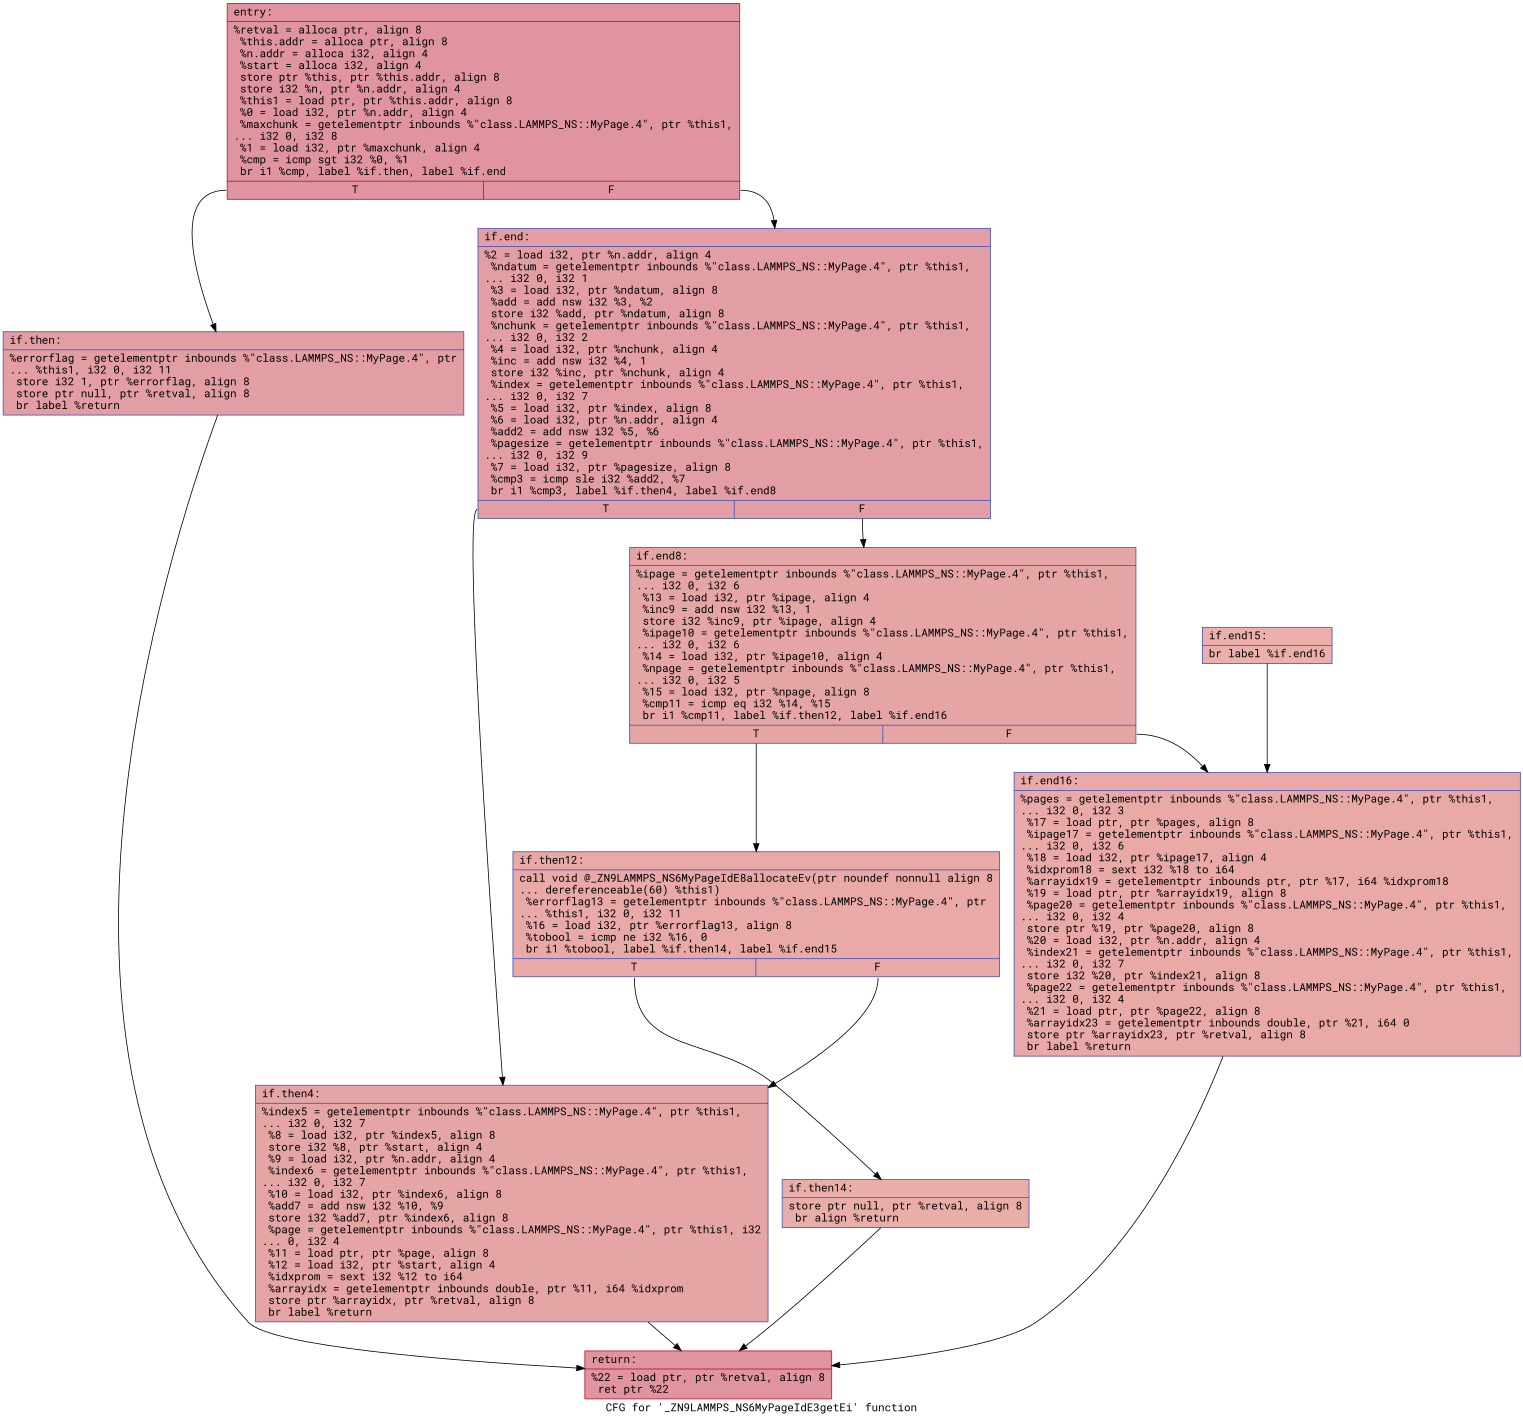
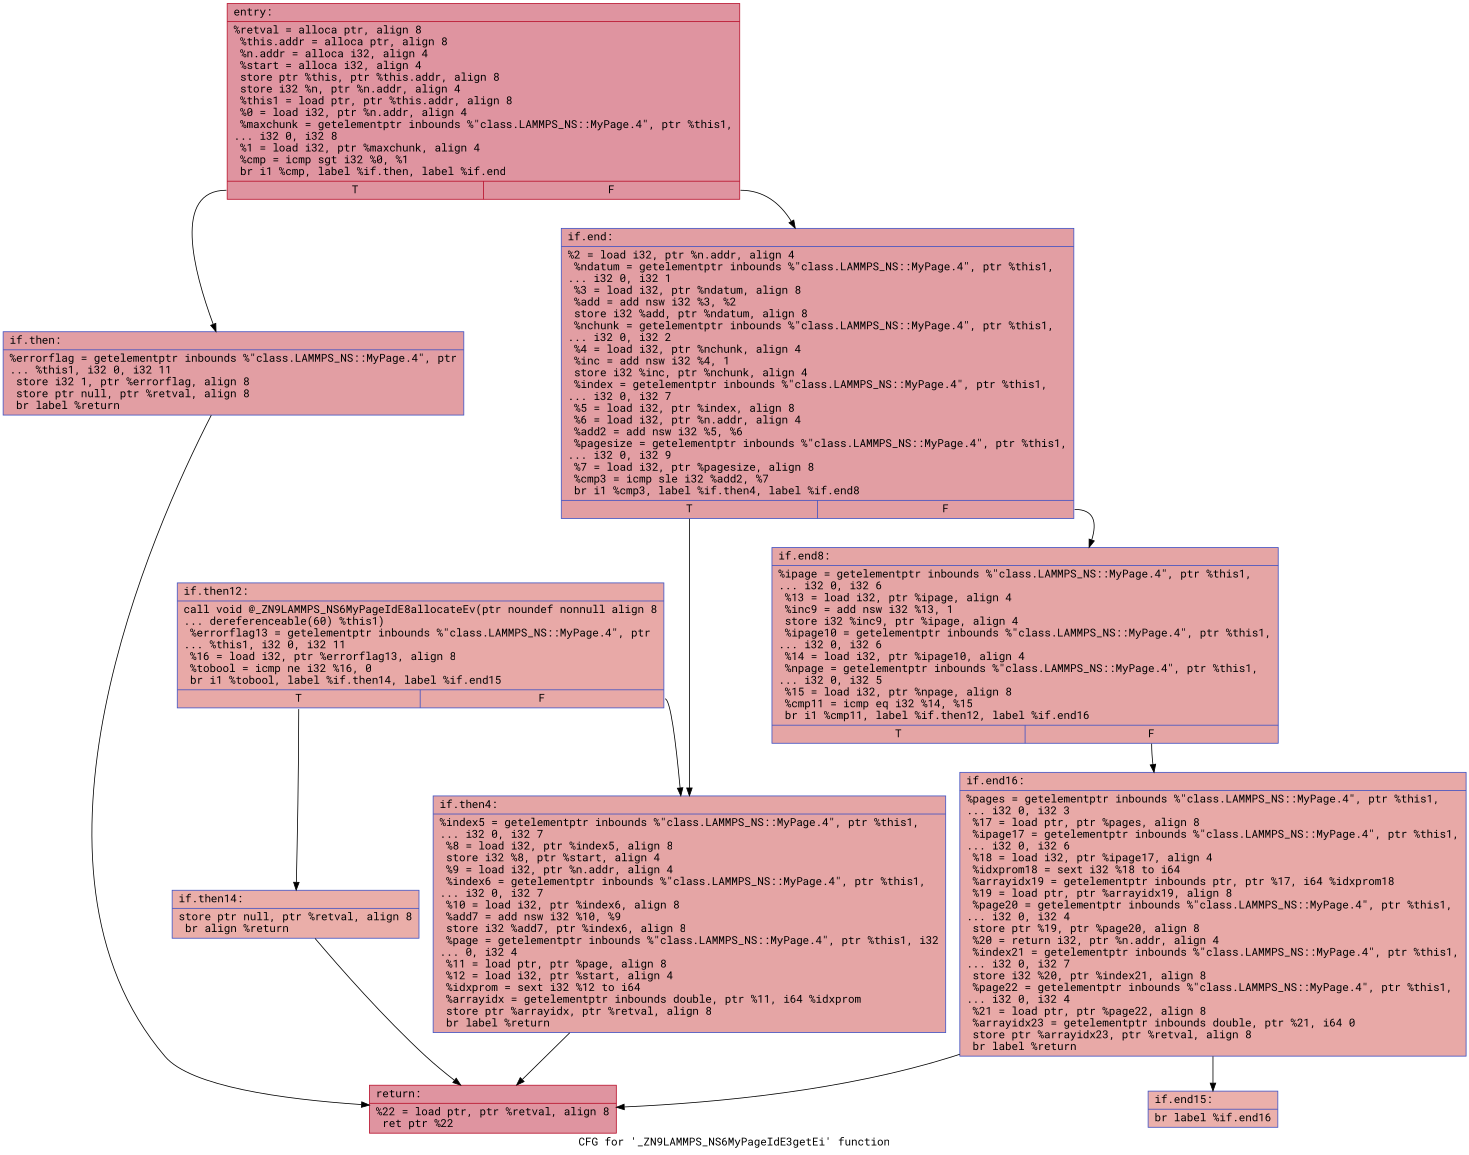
(1267, 714) -> (1213, 1070)
(756, 794) -> none
(1141, 941) -> (1093, 941)
